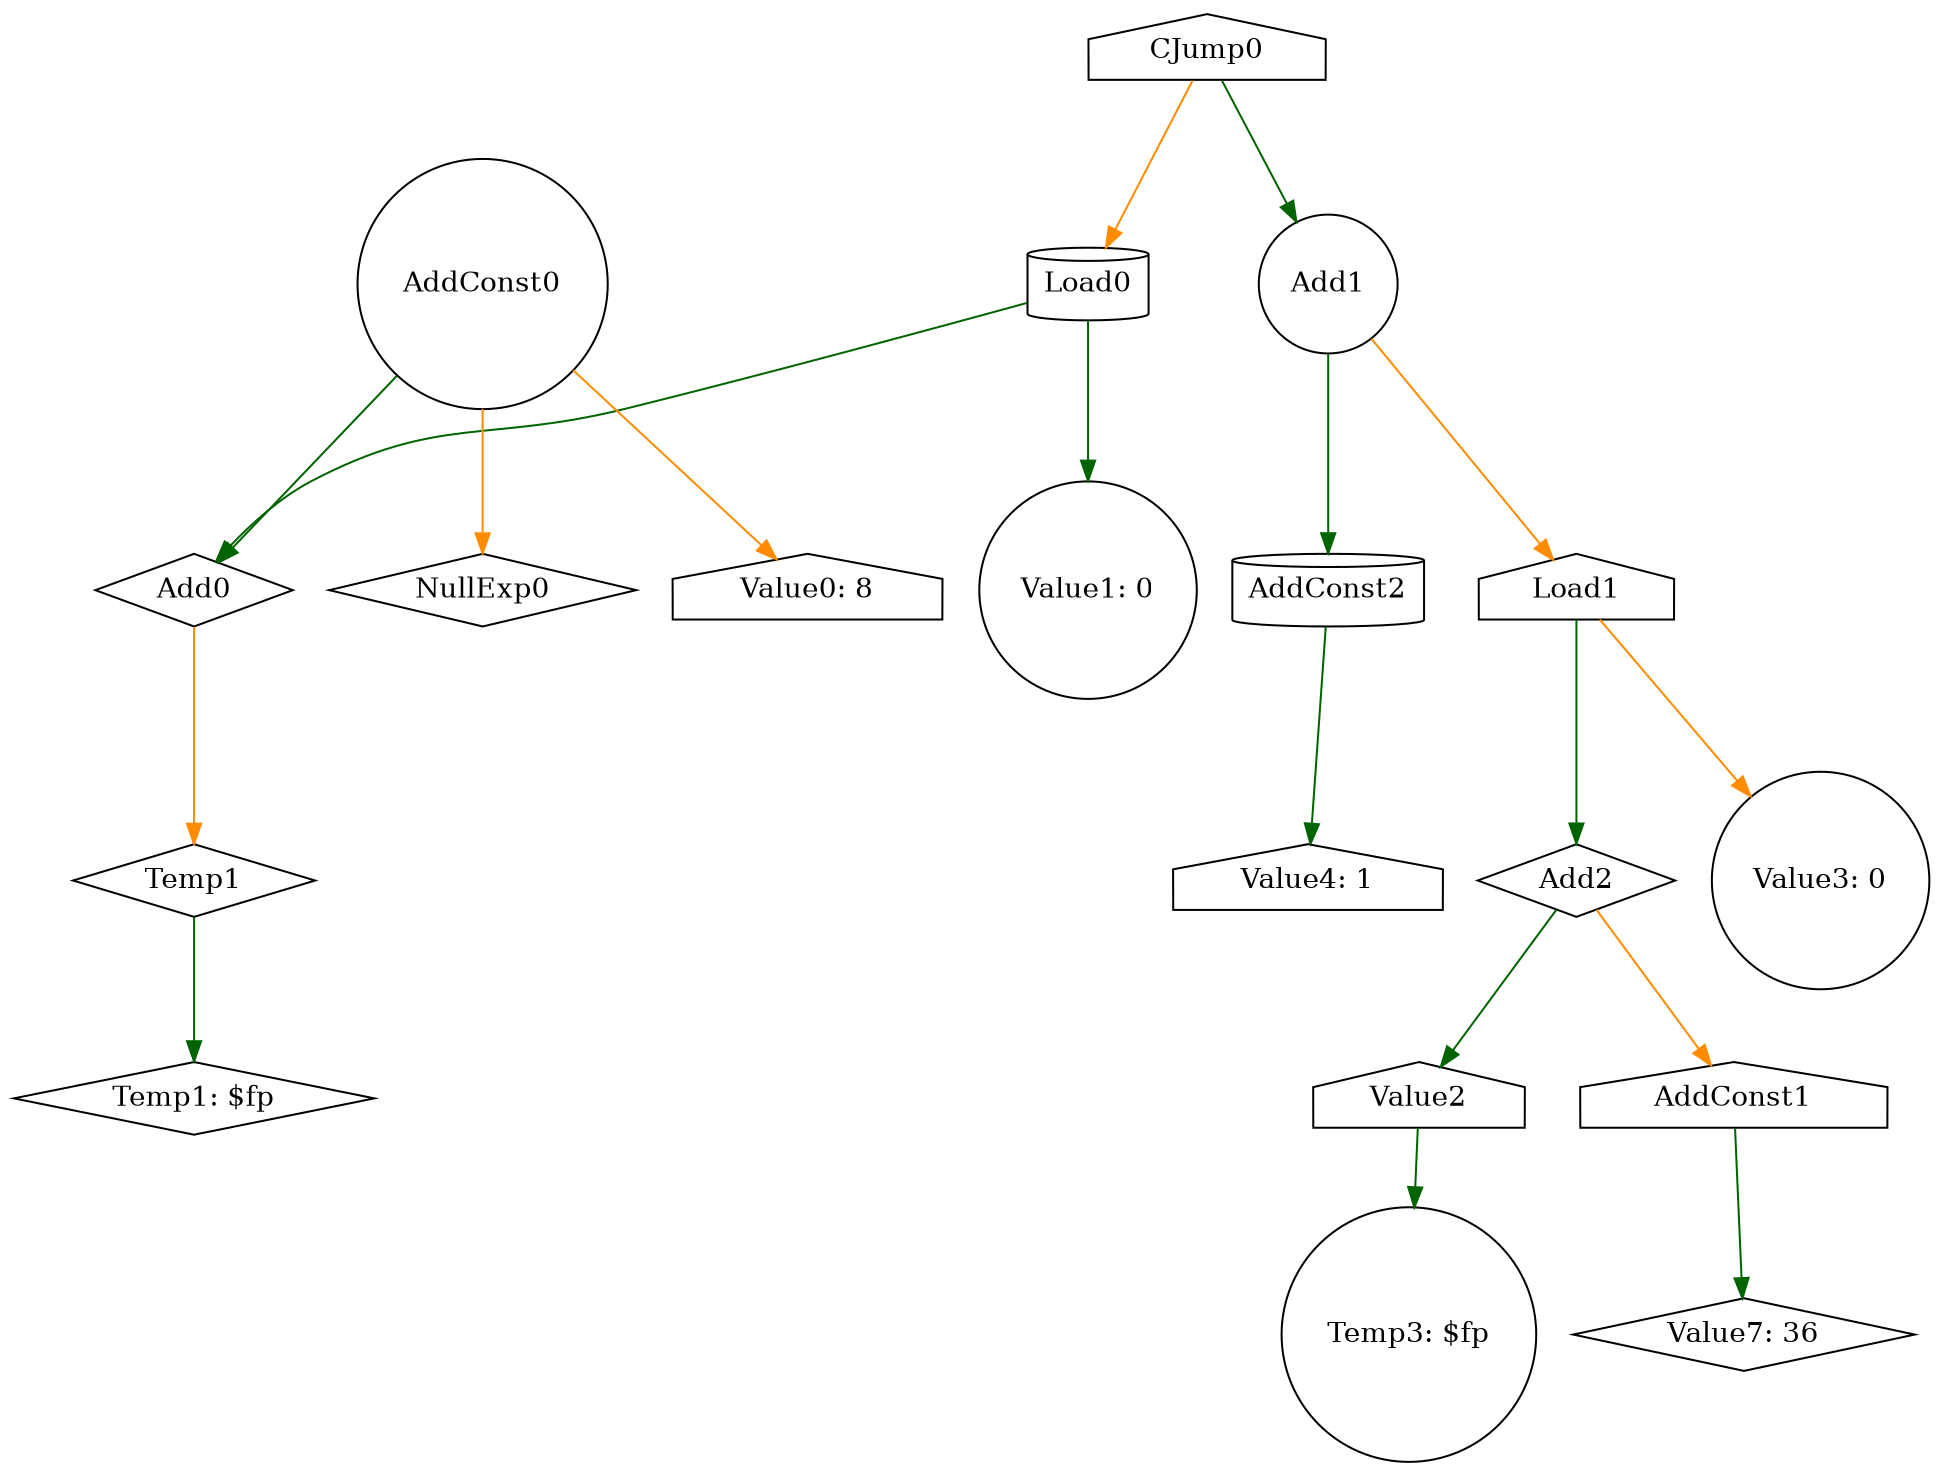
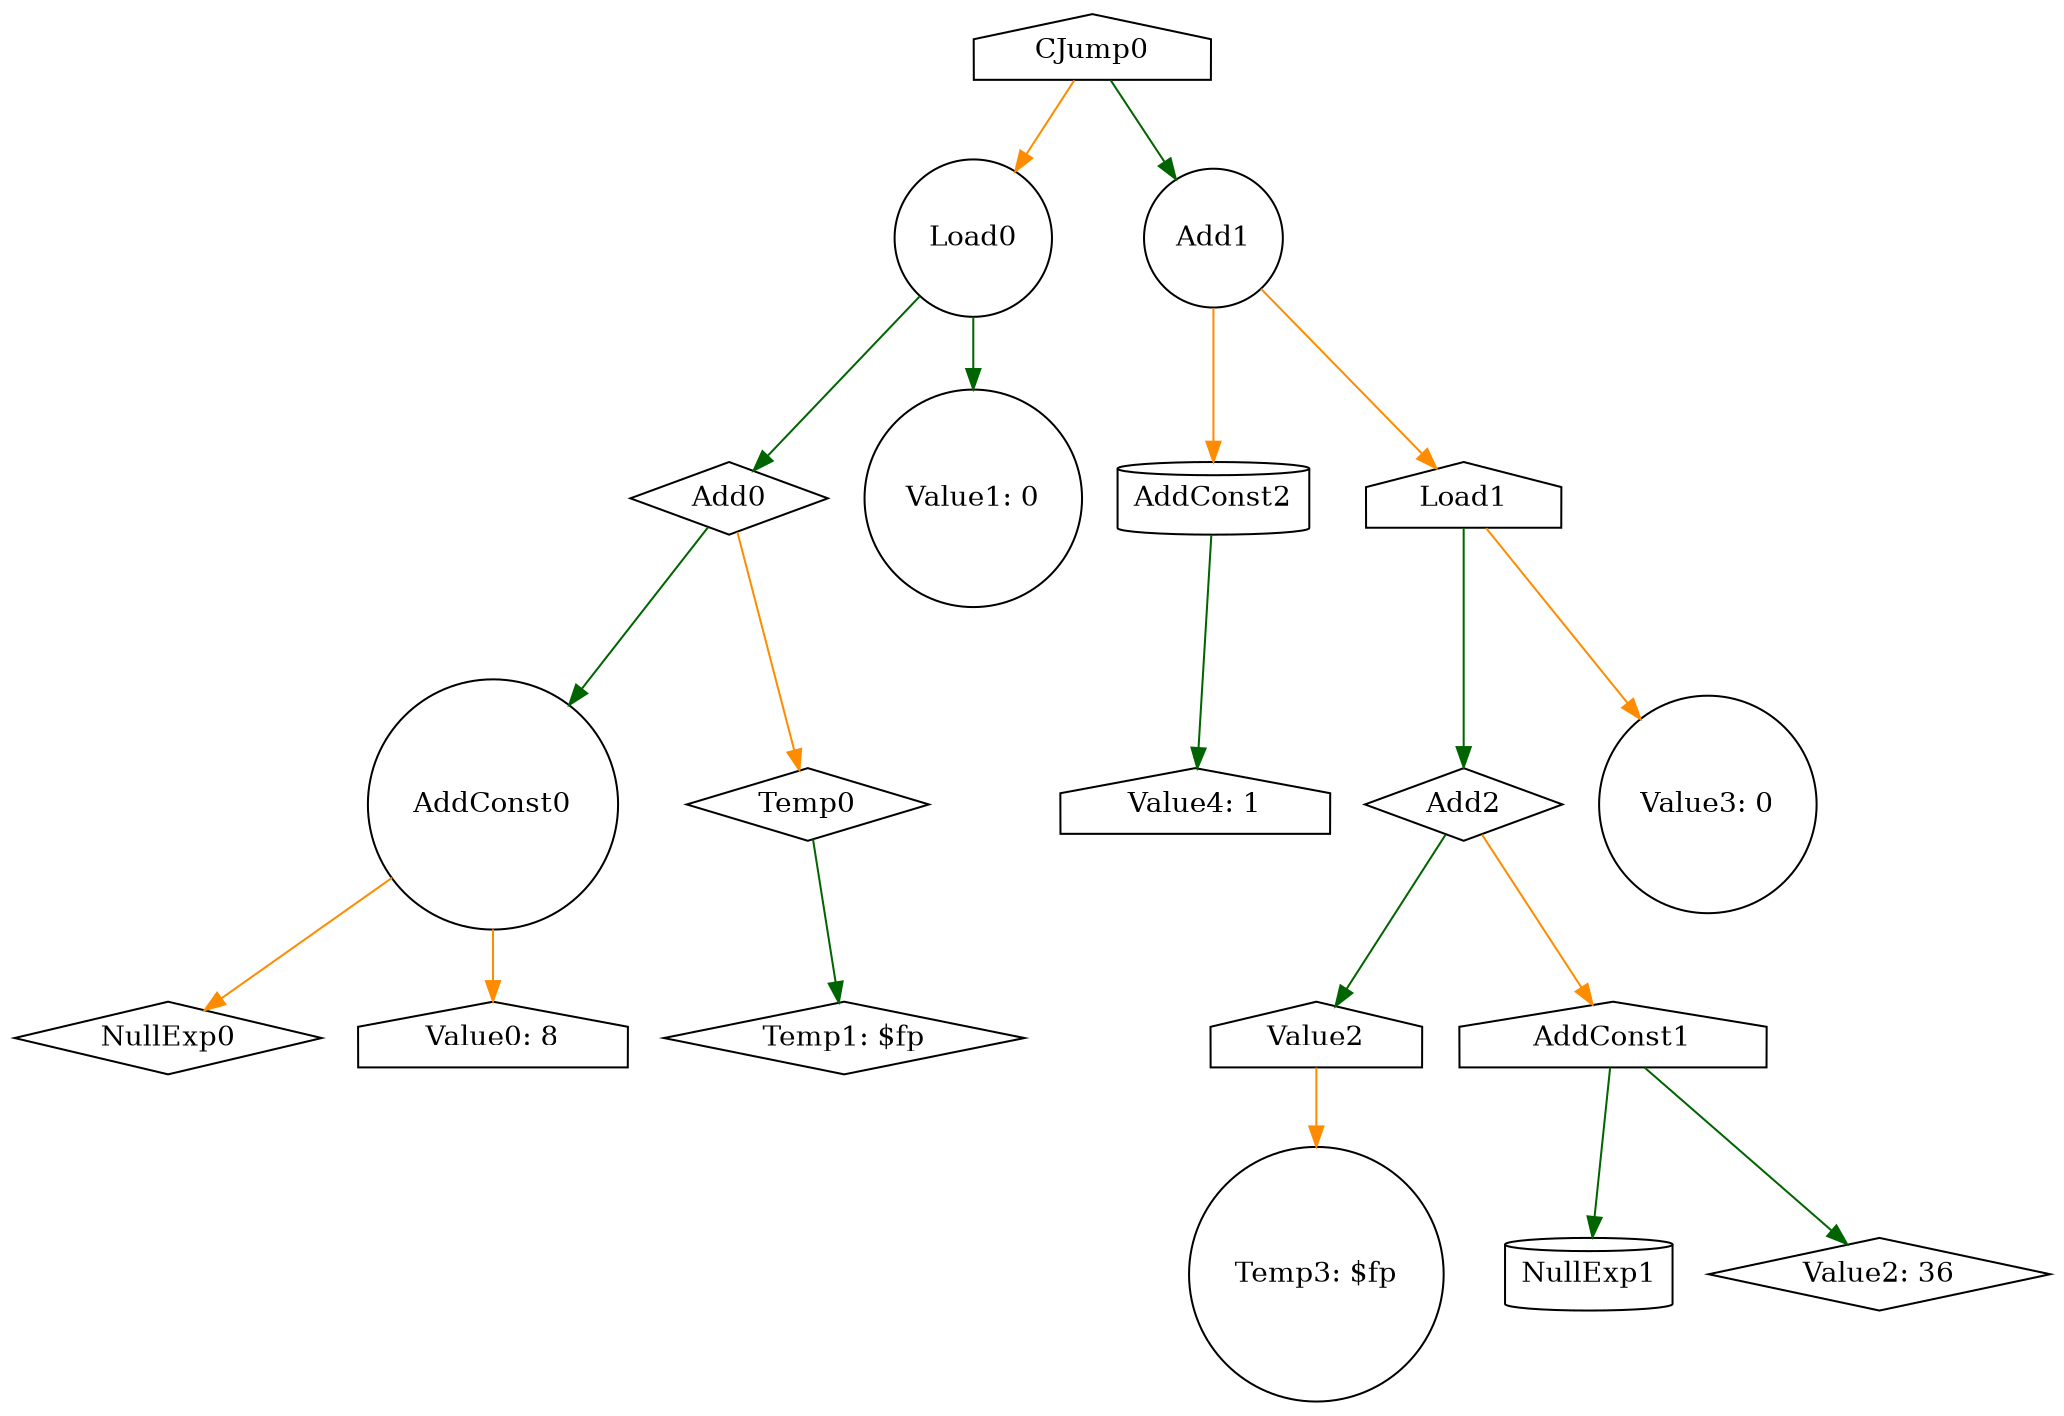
(1088, 284) -> (973, 238)
(1328, 443) -> (1213, 375)
(315, 462) -> (645, 608)
(194, 881) -> (808, 804)
(1417, 1158) -> (1316, 1097)
none -> (1589, 1274)
(1744, 1335) -> (1879, 1274)
